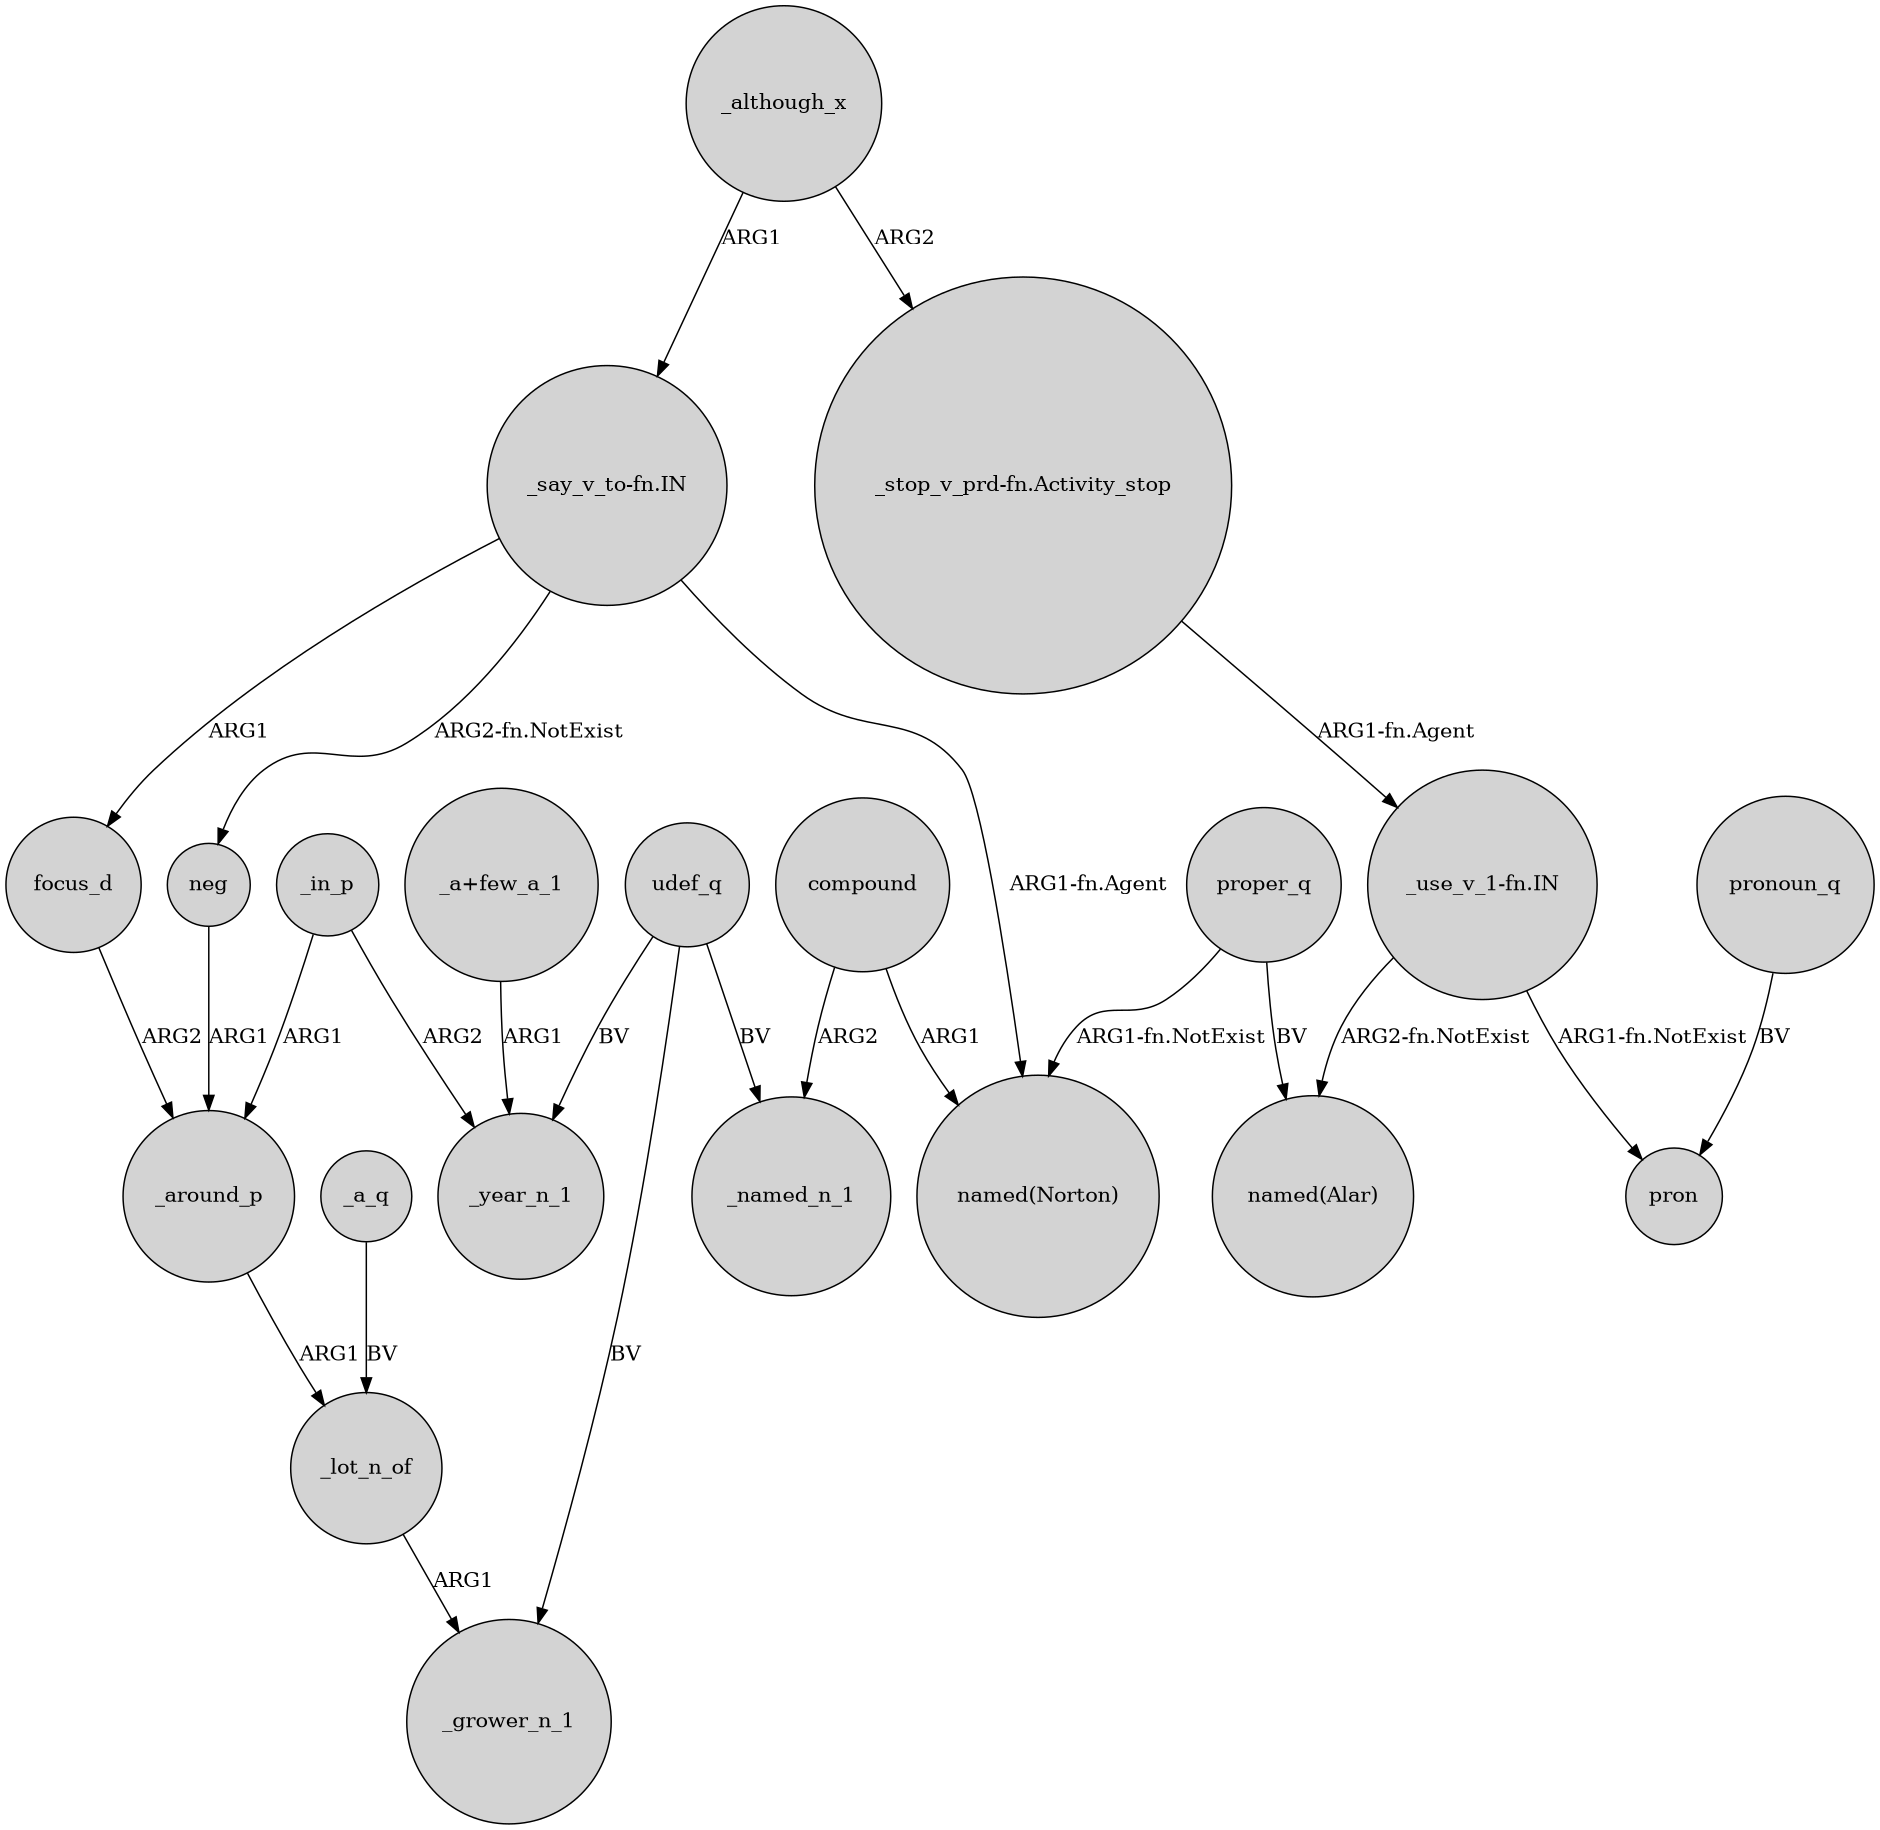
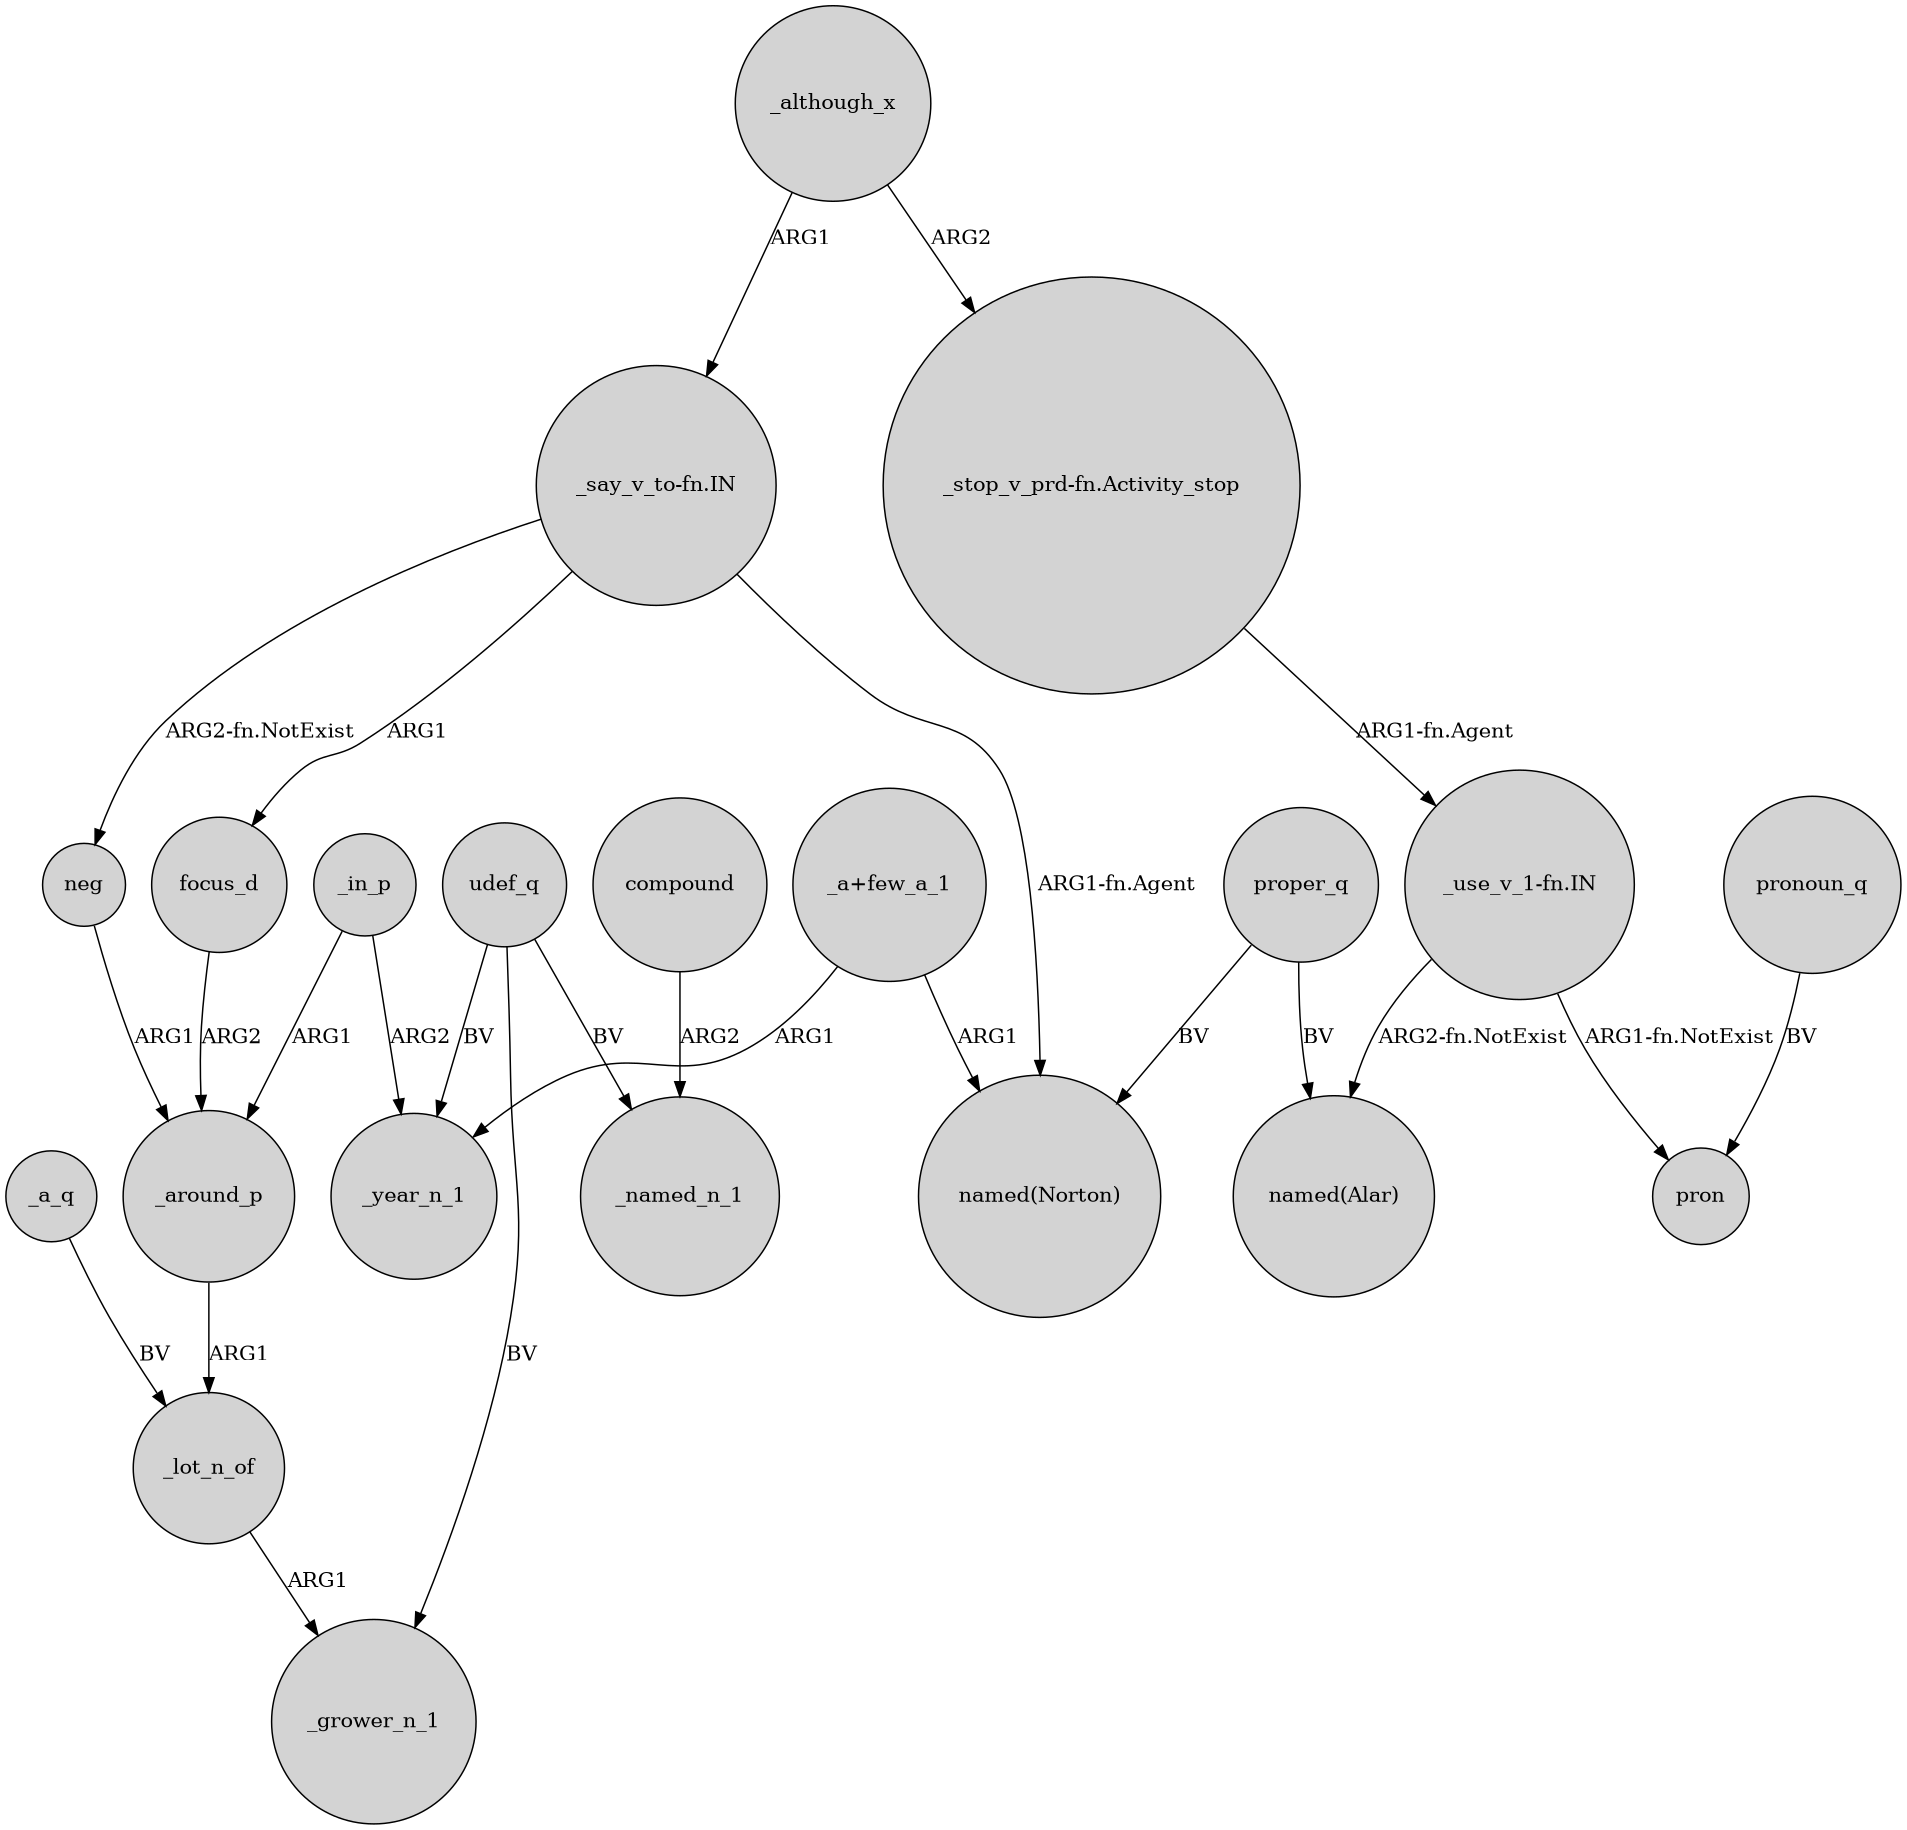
(913, 1034) -> (947, 1027)
(1171, 1038) -> (1193, 1038)
